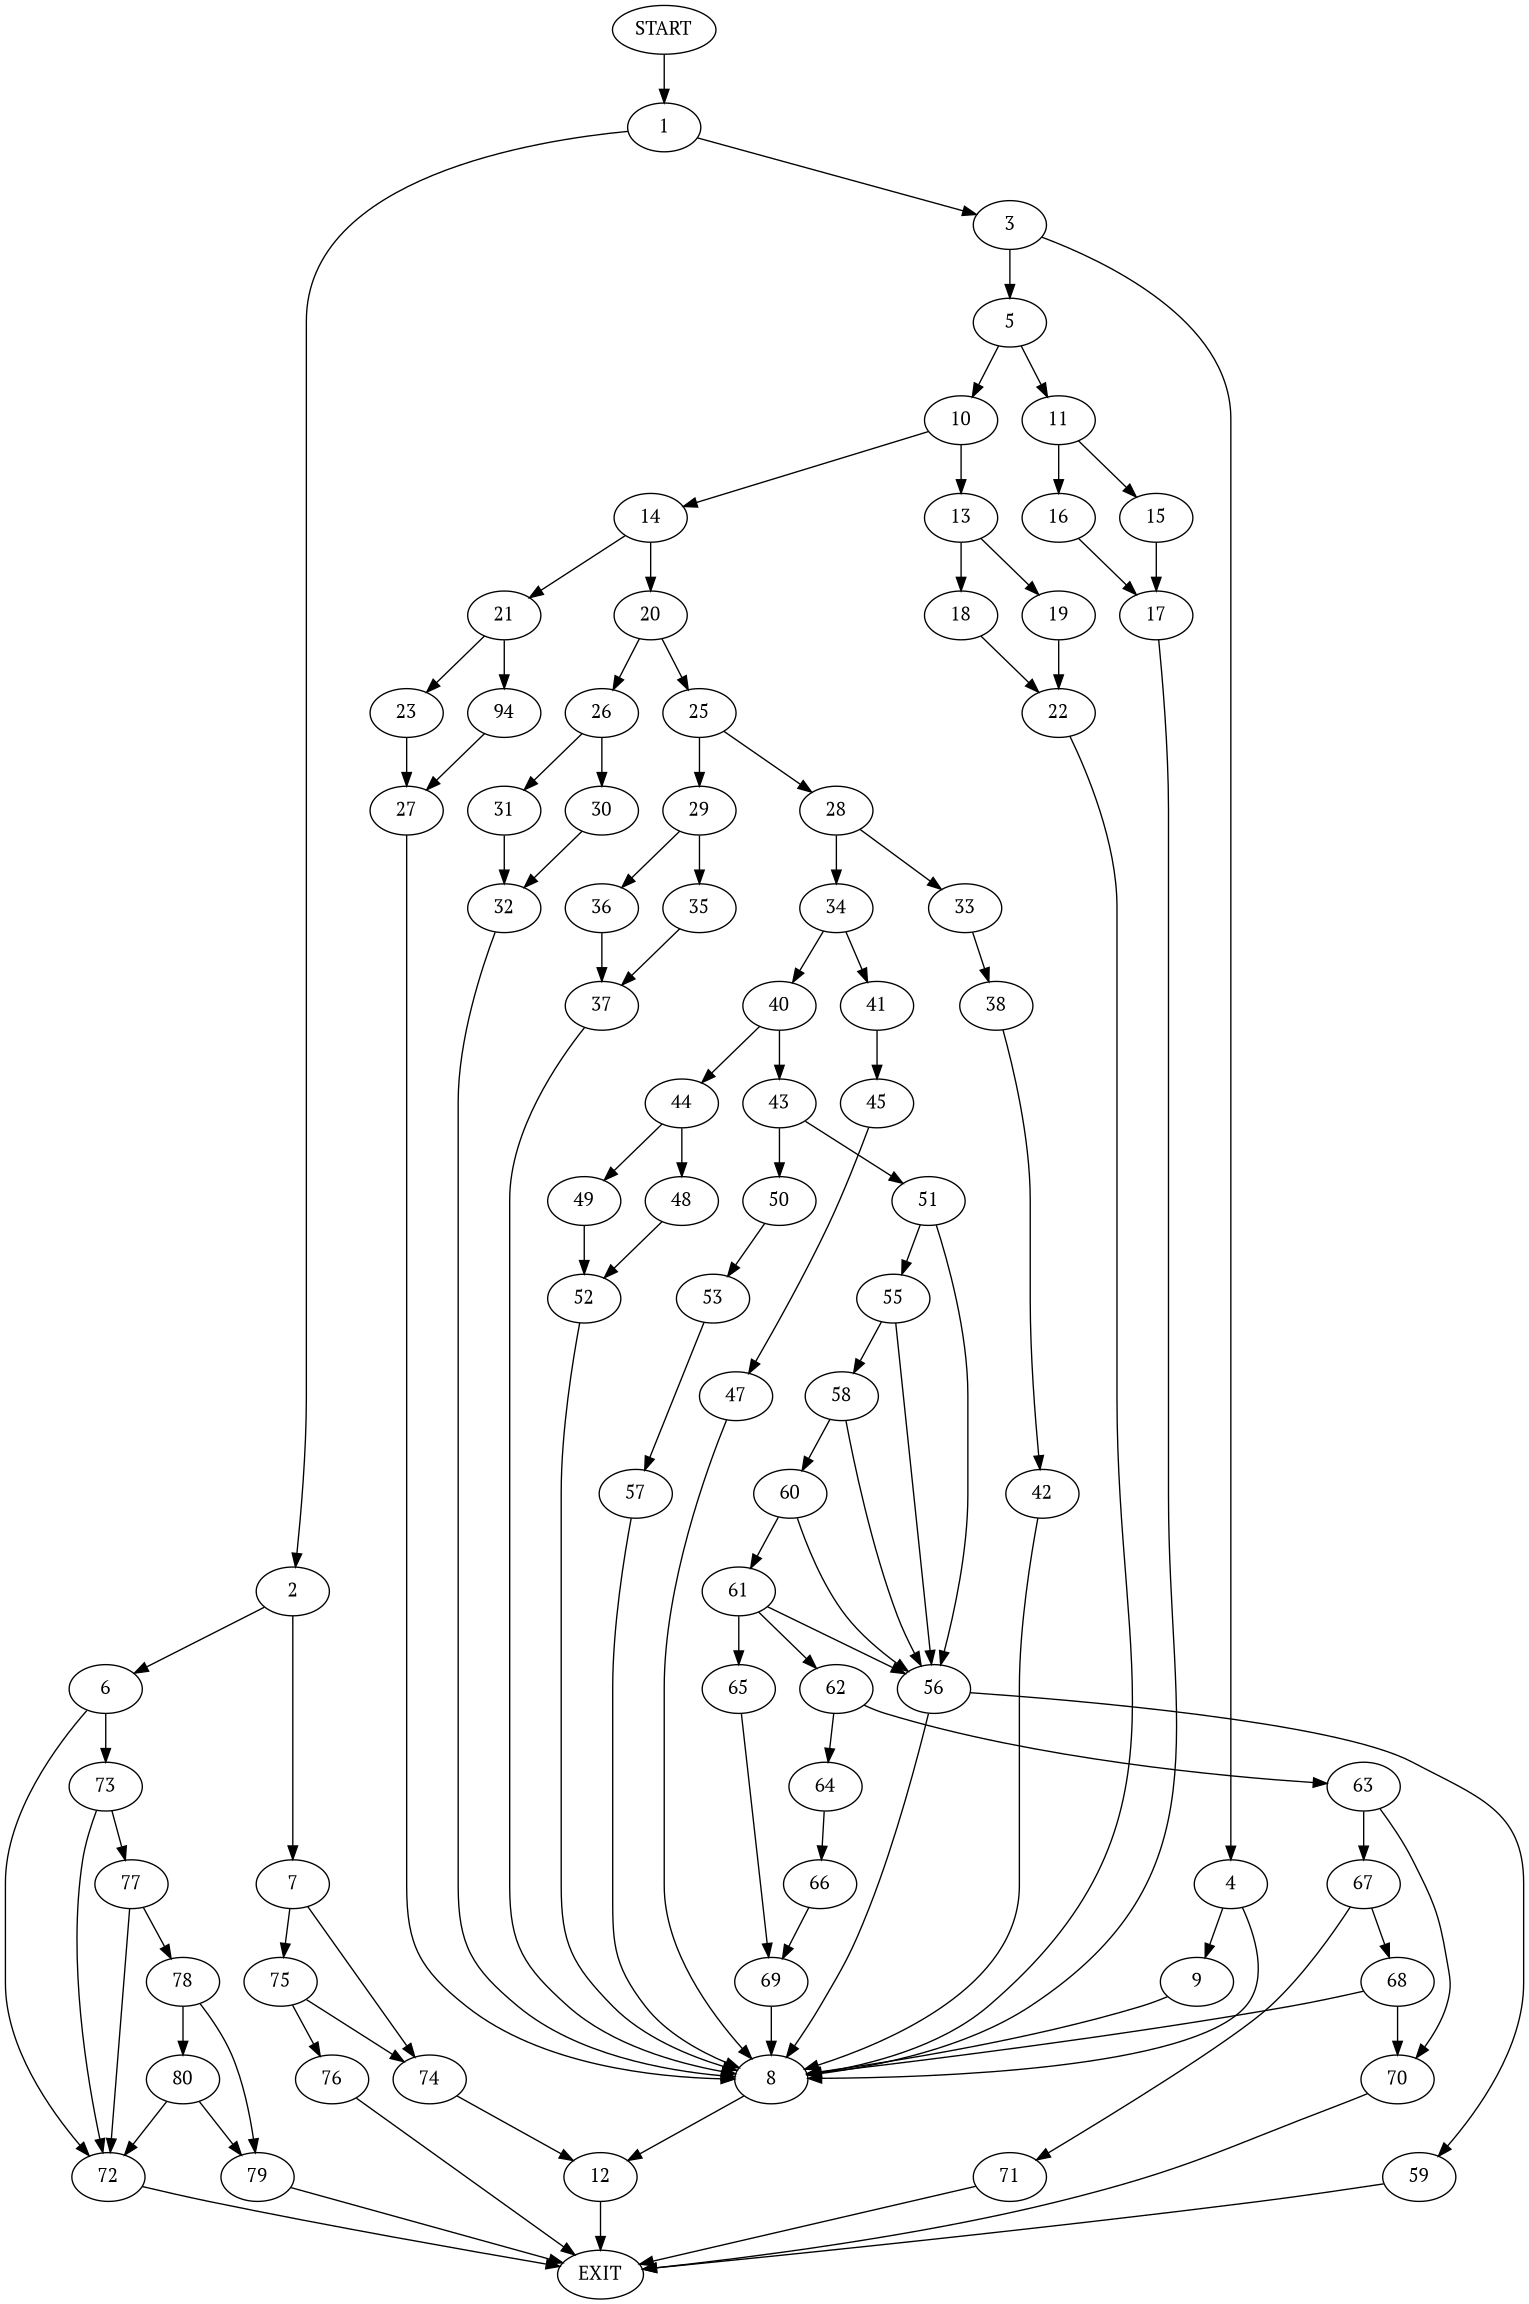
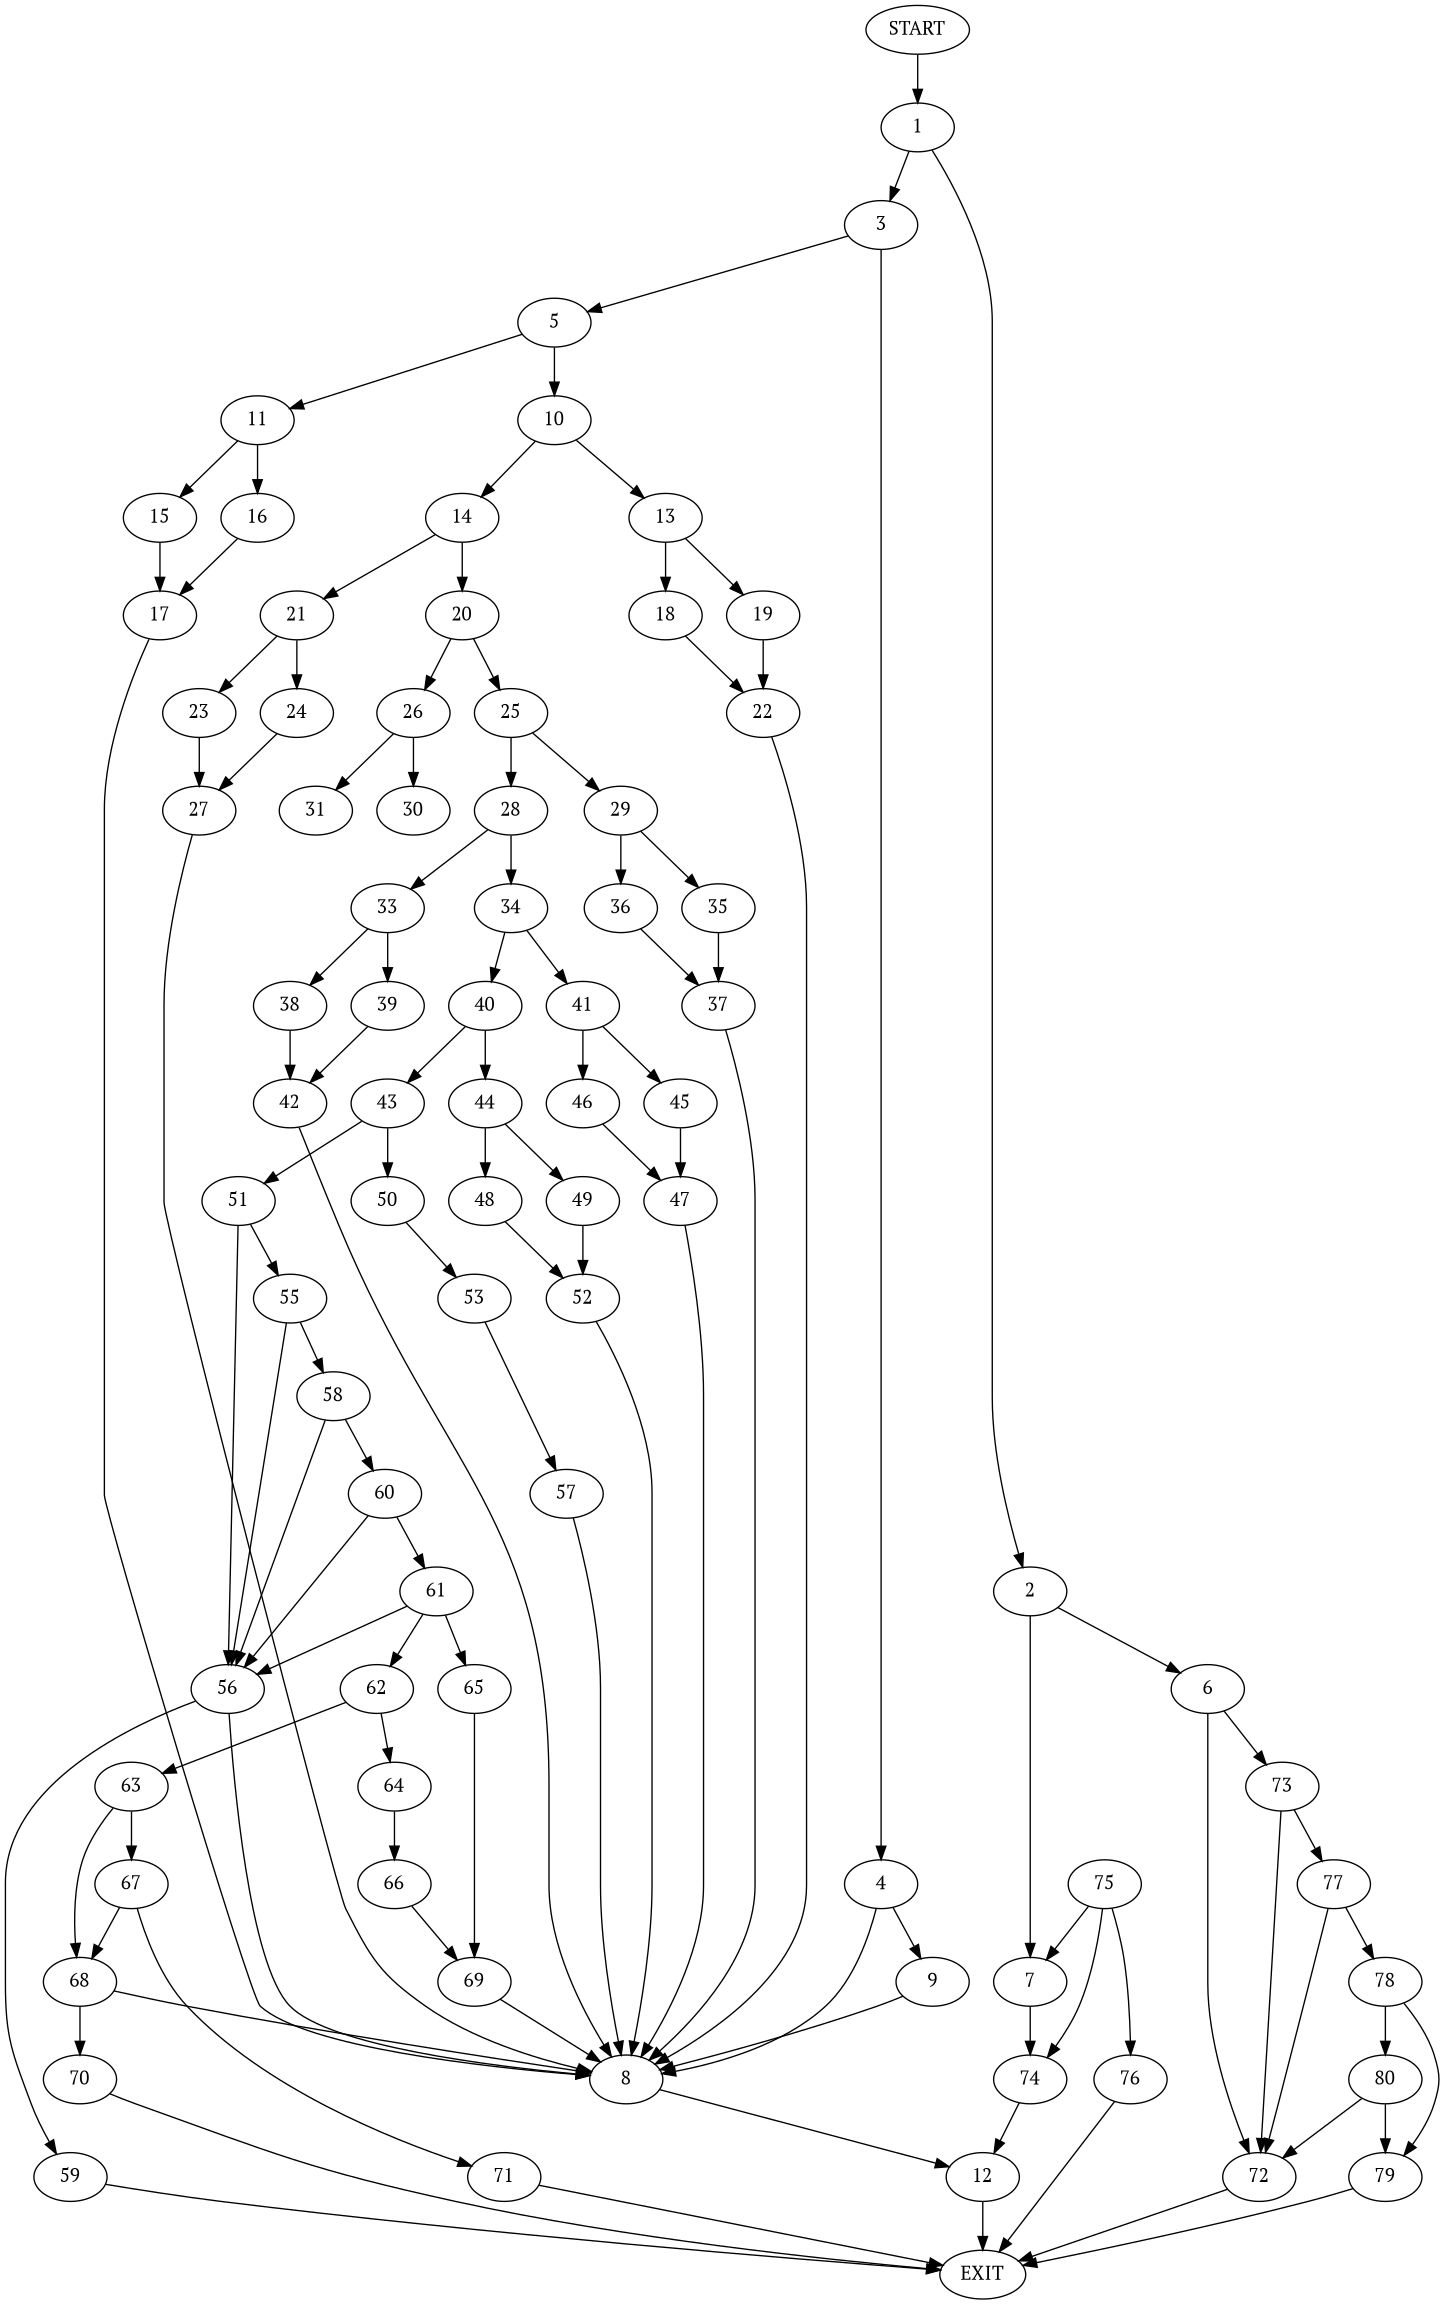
(504, 713) -> (297, 713)
(504, 908) -> none
none -> (388, 1006)
none -> (583, 1103)
(1439, 1924) -> (80, 1872)
(288, 1926) -> (1072, 1928)
